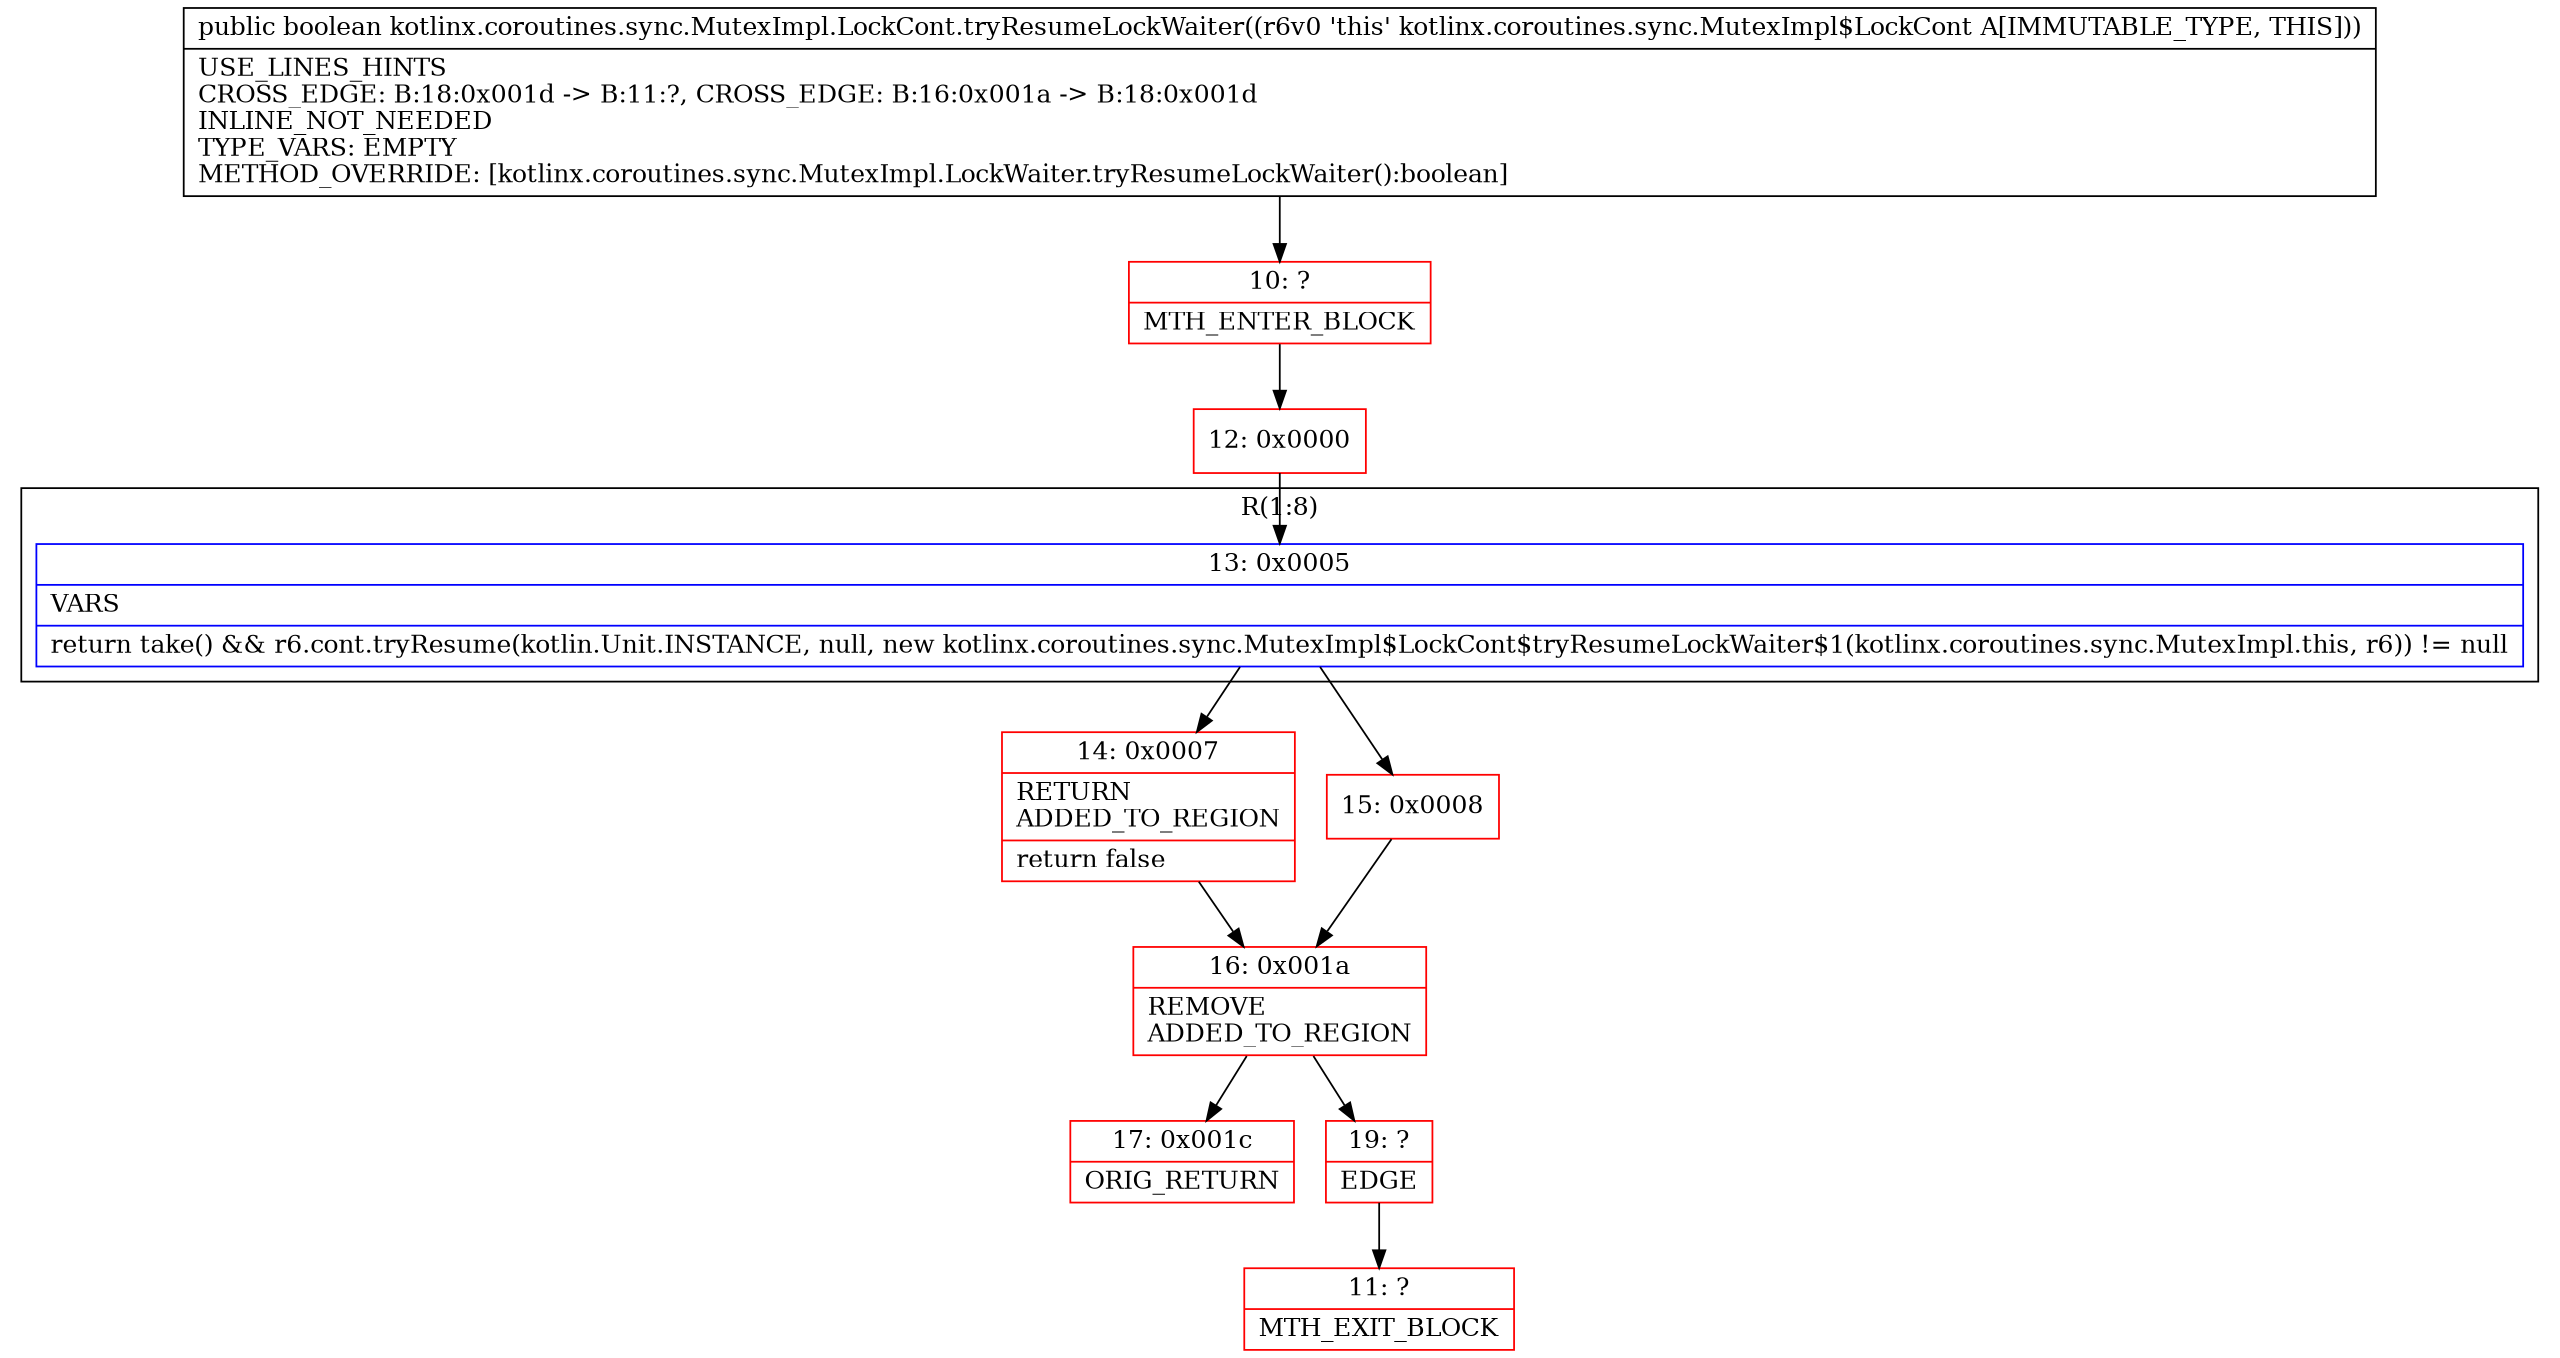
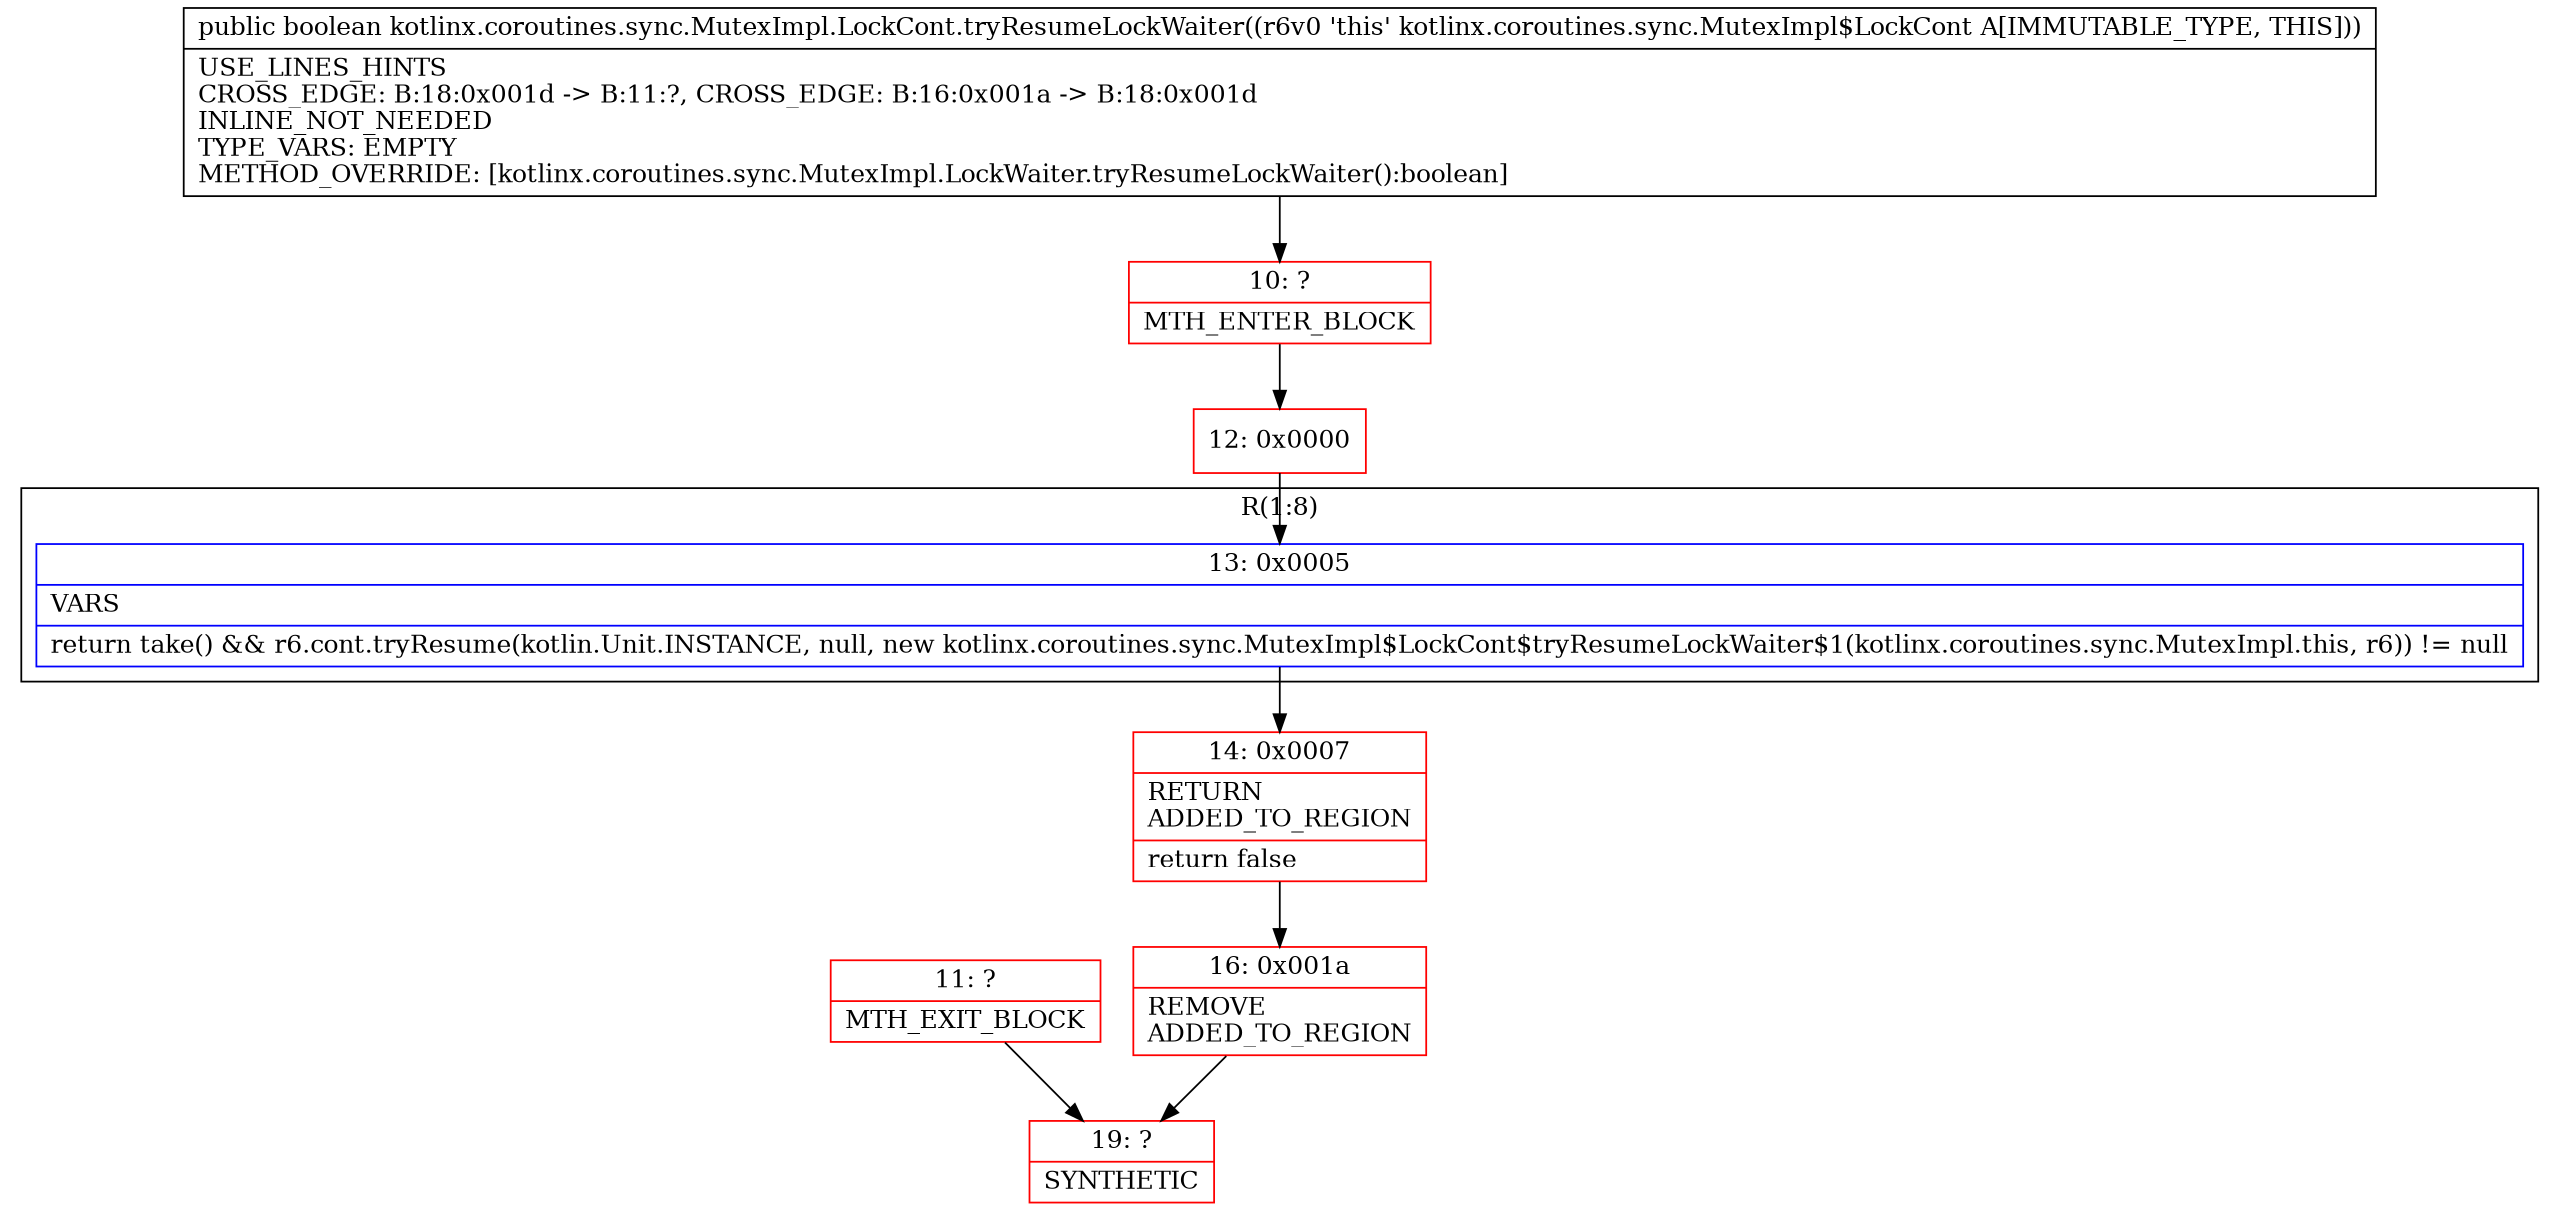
(1413, 807) -> none
(1182, 1162) -> none
(1379, 1181) -> (1122, 1181)
(1379, 1226) -> (1038, 1075)
